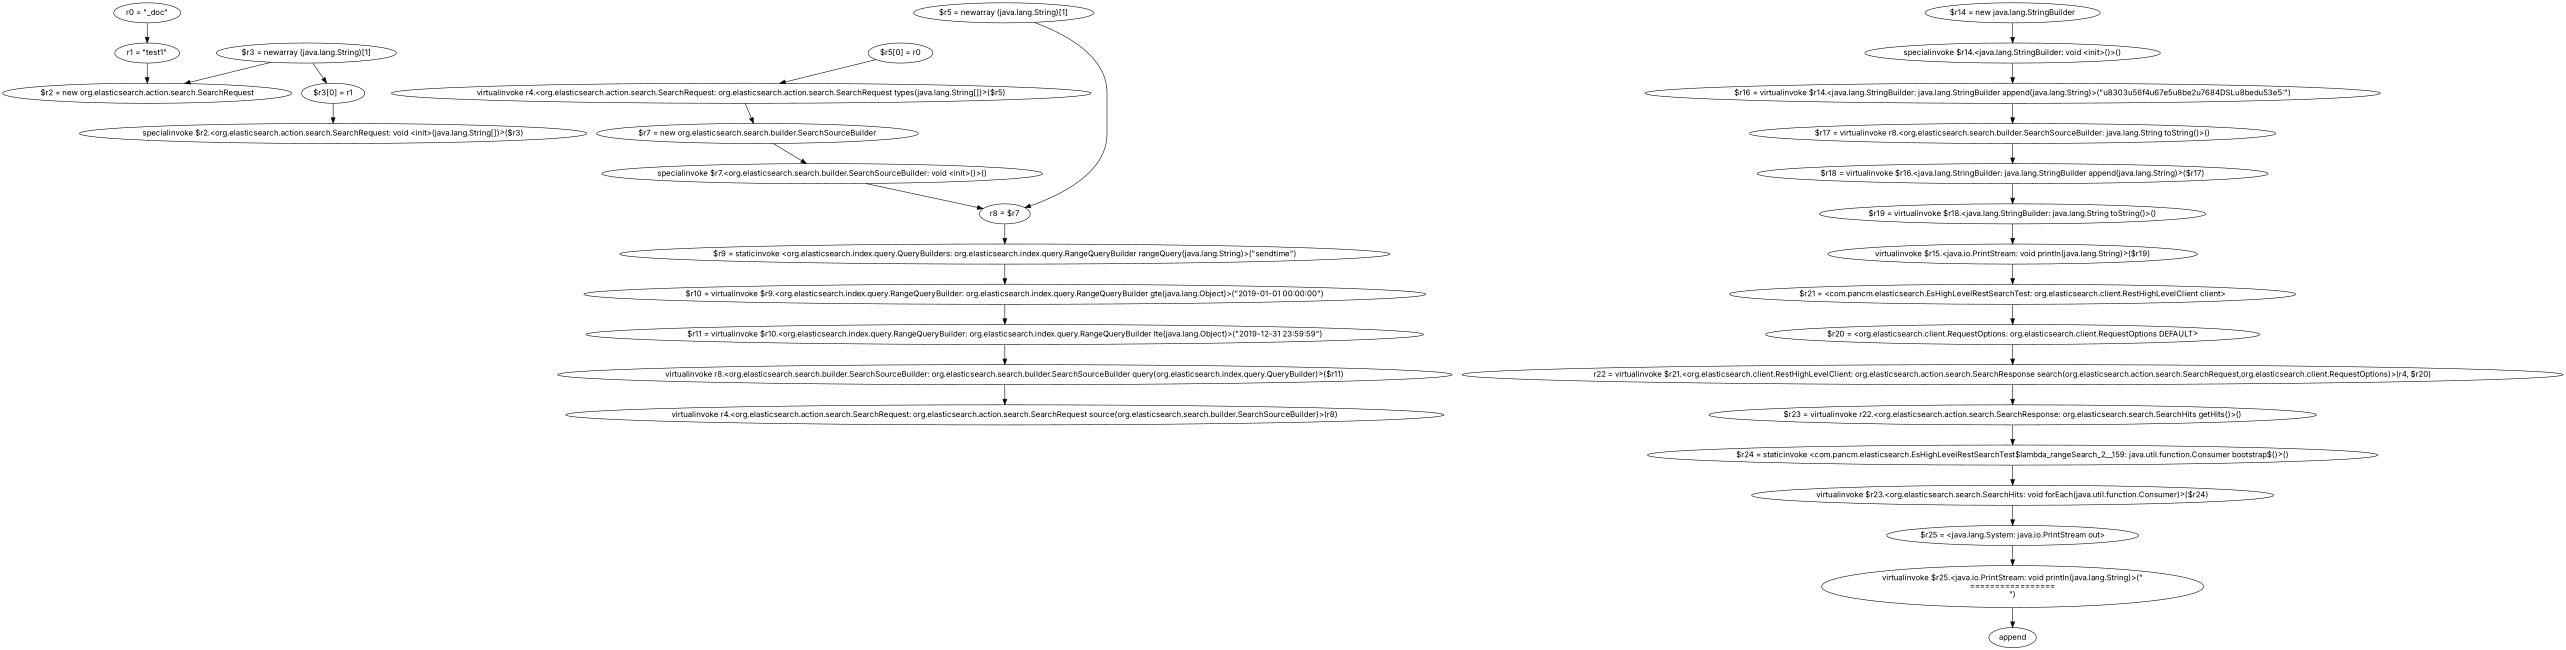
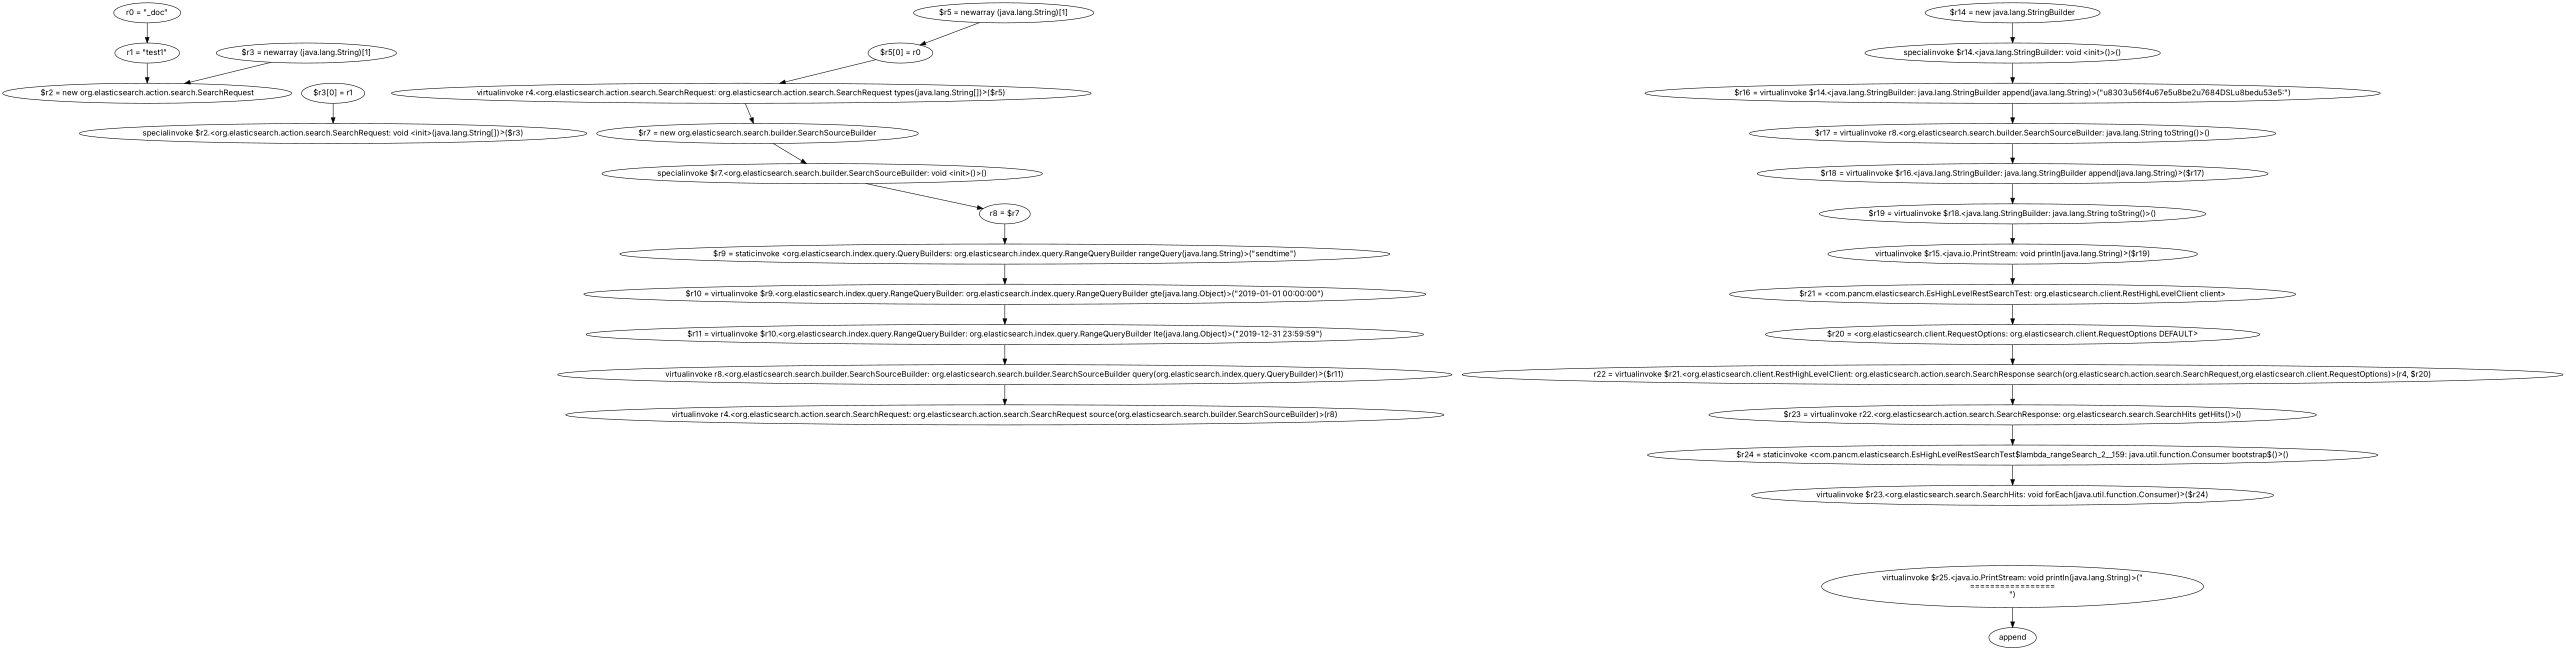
(318, 71) -> none
(1107, 115) -> (952, 33)
(2013, 535) -> none
